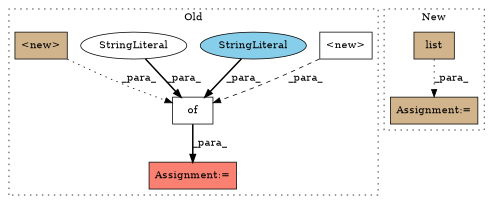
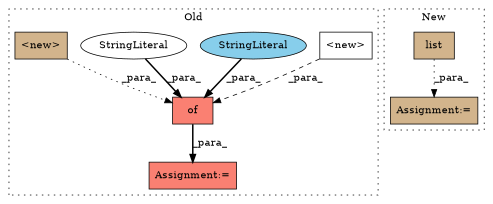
(193, 111) -> (193, 111)
